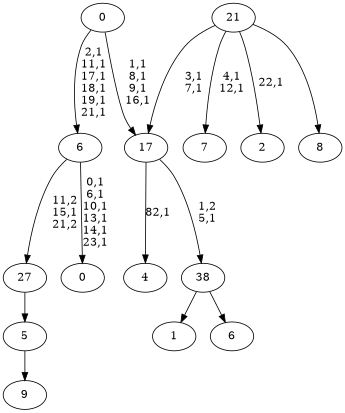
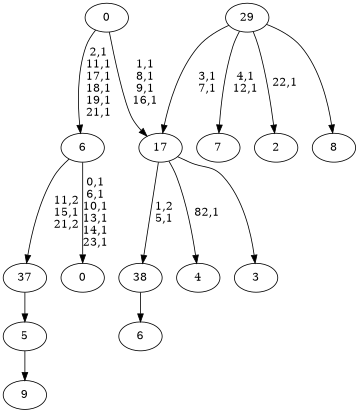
(234, 18) -> (247, 18)
(25, 278) -> (25, 278)
none -> (256, 278)
(174, 336) -> none
